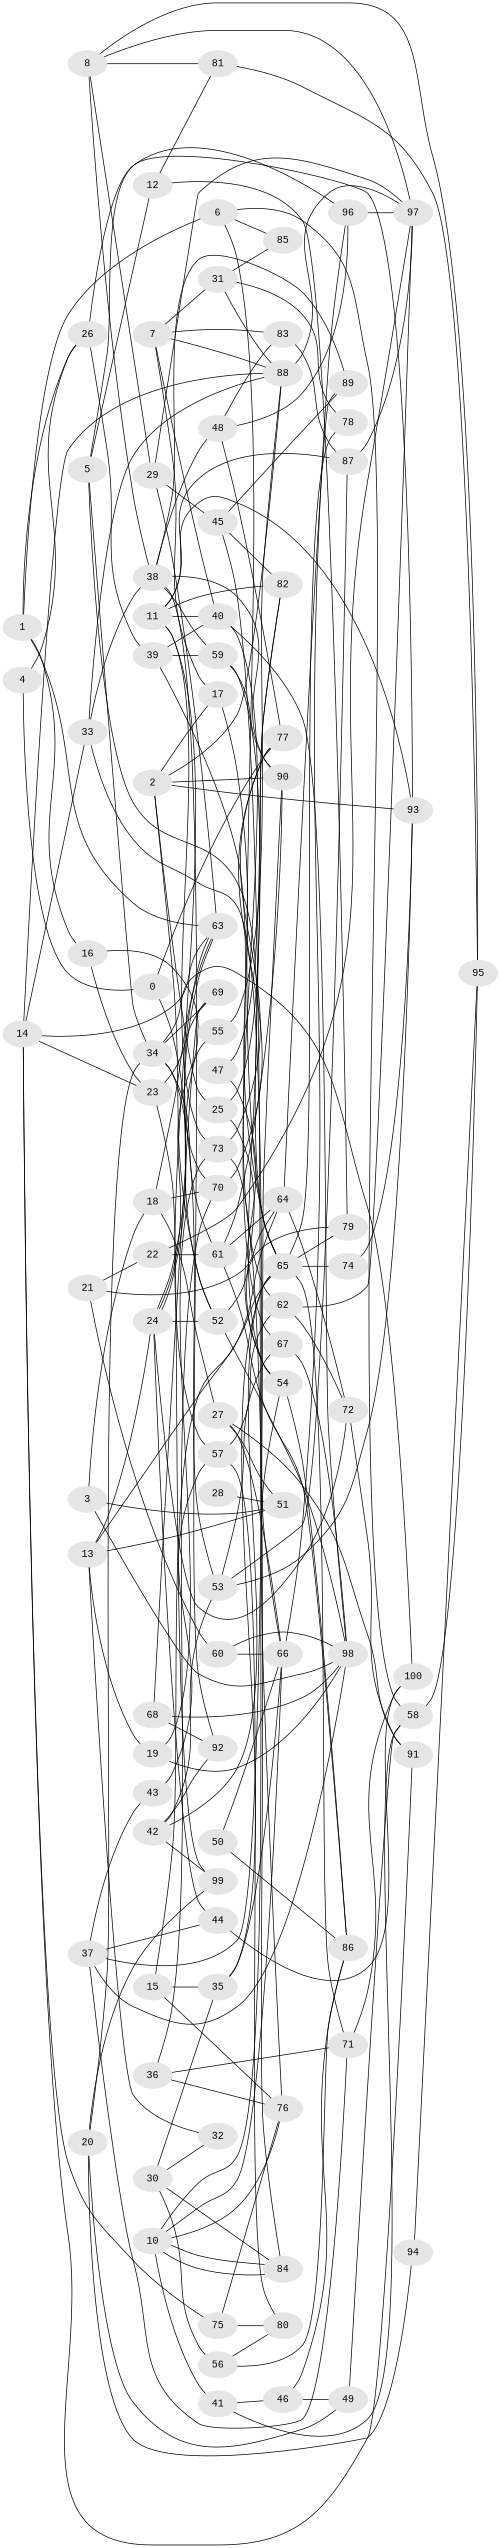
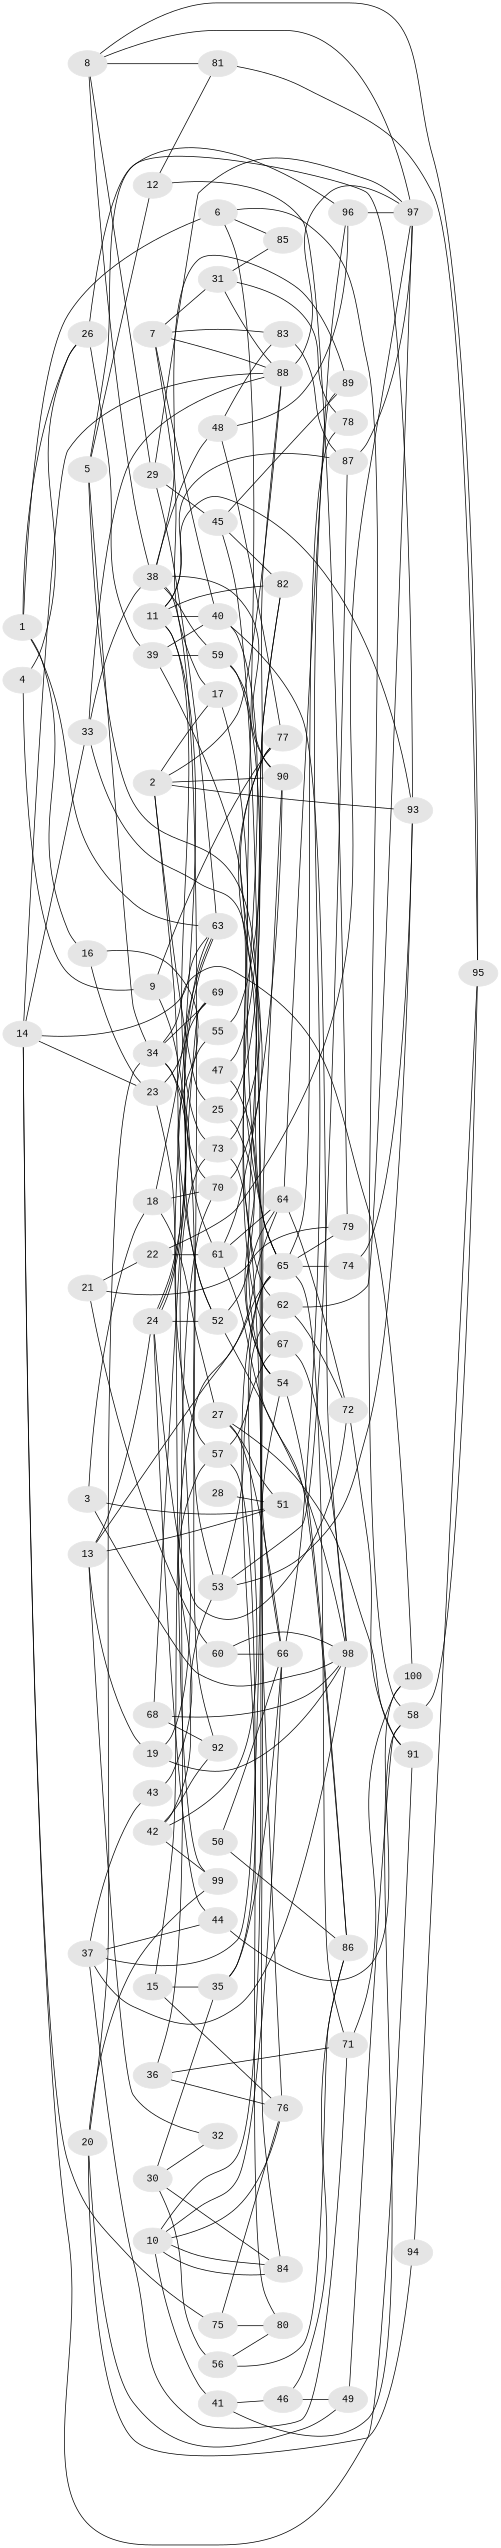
(153, 987) -> (153, 987)
